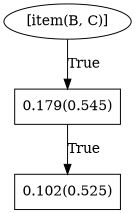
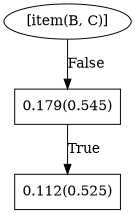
(84, 64) -> (86, 64)
(68, 192) -> (68, 192)
